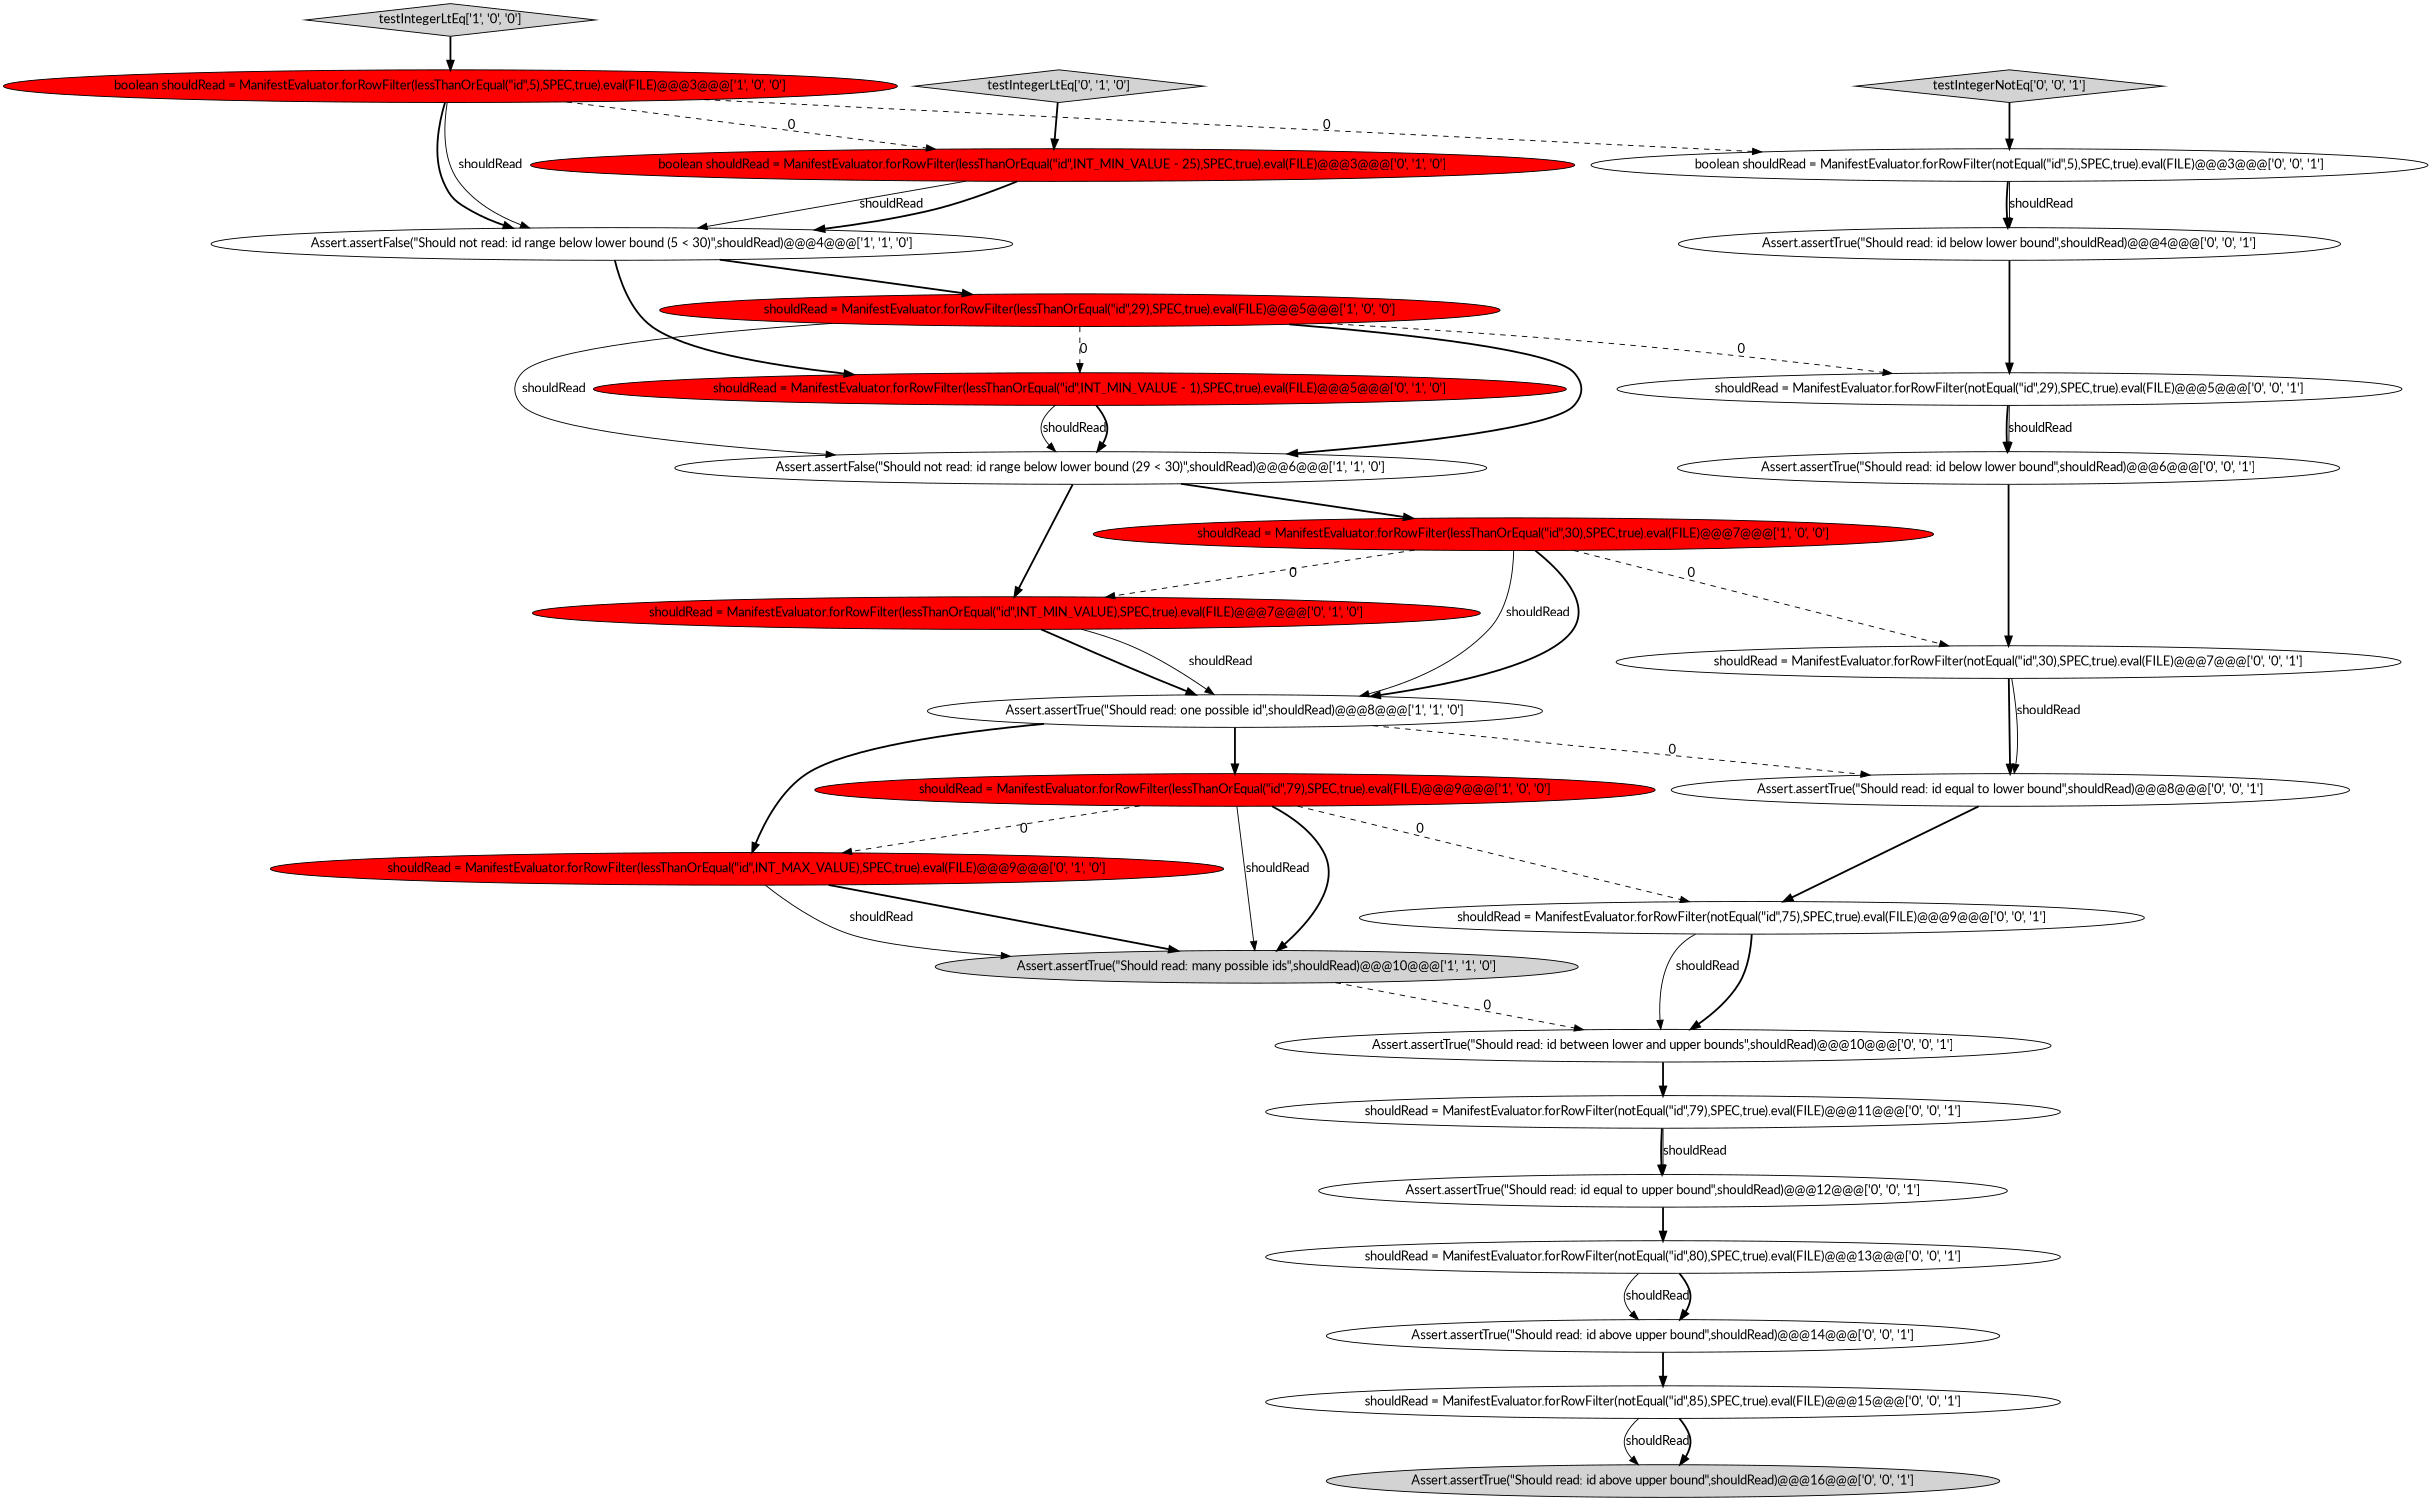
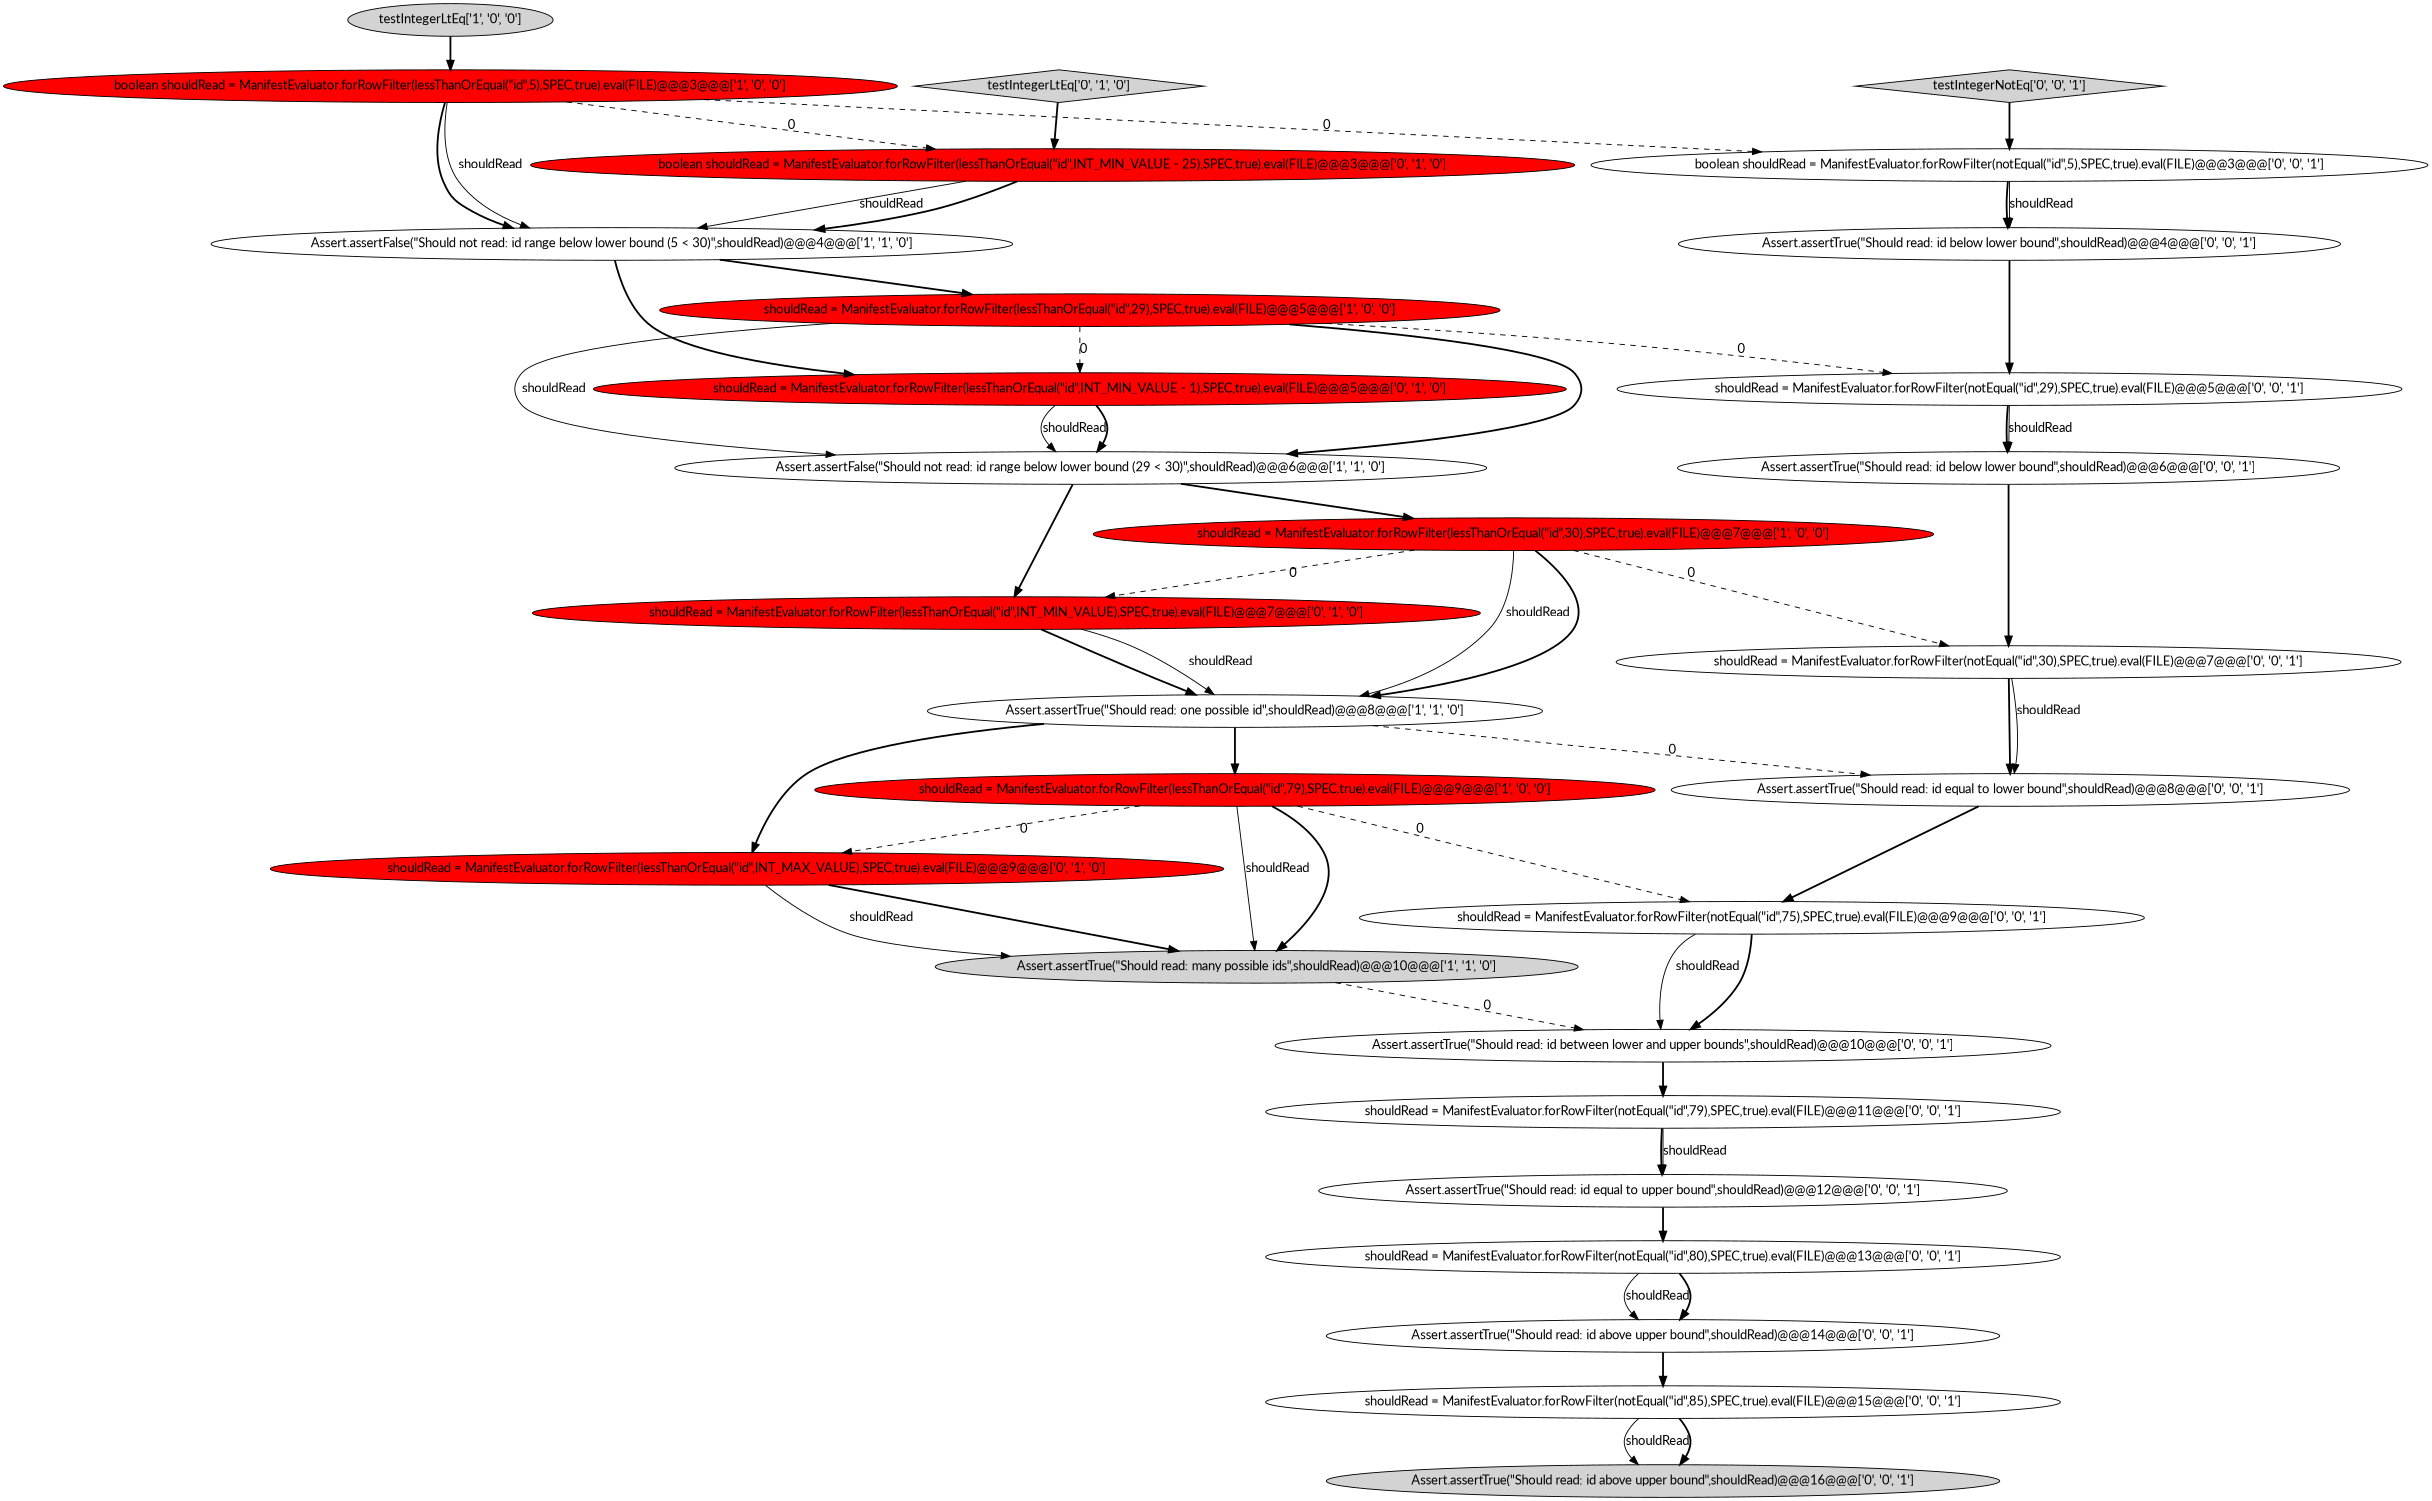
(450, 20) -> (450, 20)
